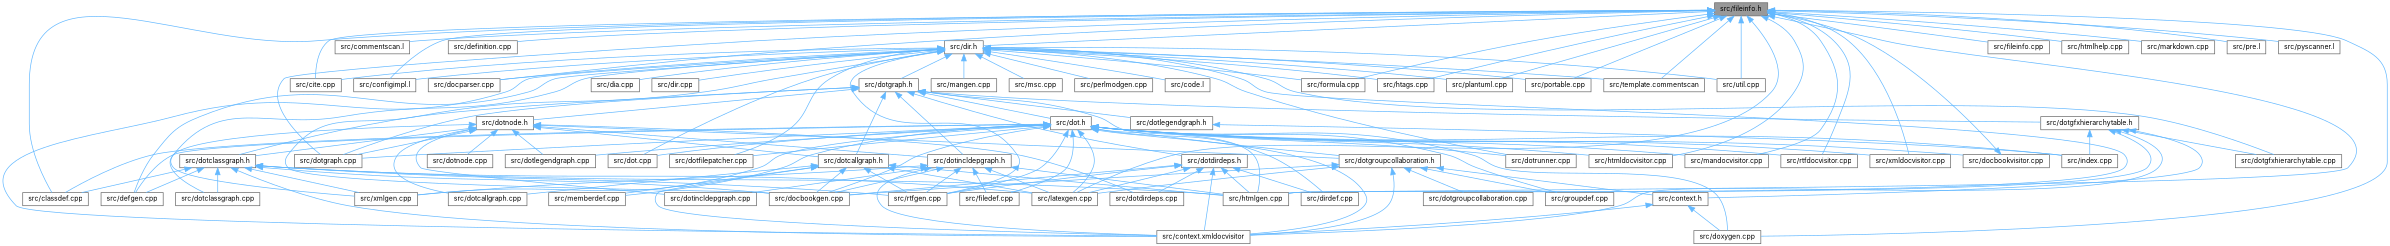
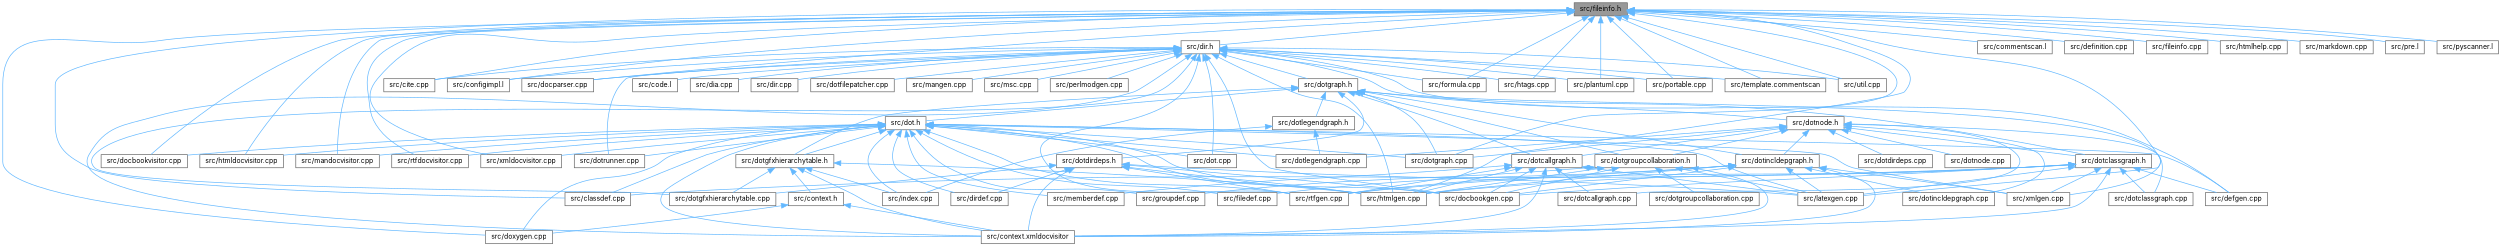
(1894, 59) -> (842, 21)
(898, 141) -> (842, 143)
none -> (1318, 146)
(1183, 179) -> (954, 175)
(1548, 182) -> (1512, 181)
